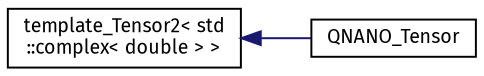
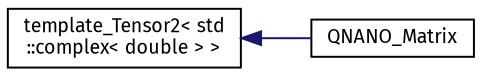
(394, 38) -> (393, 38)
